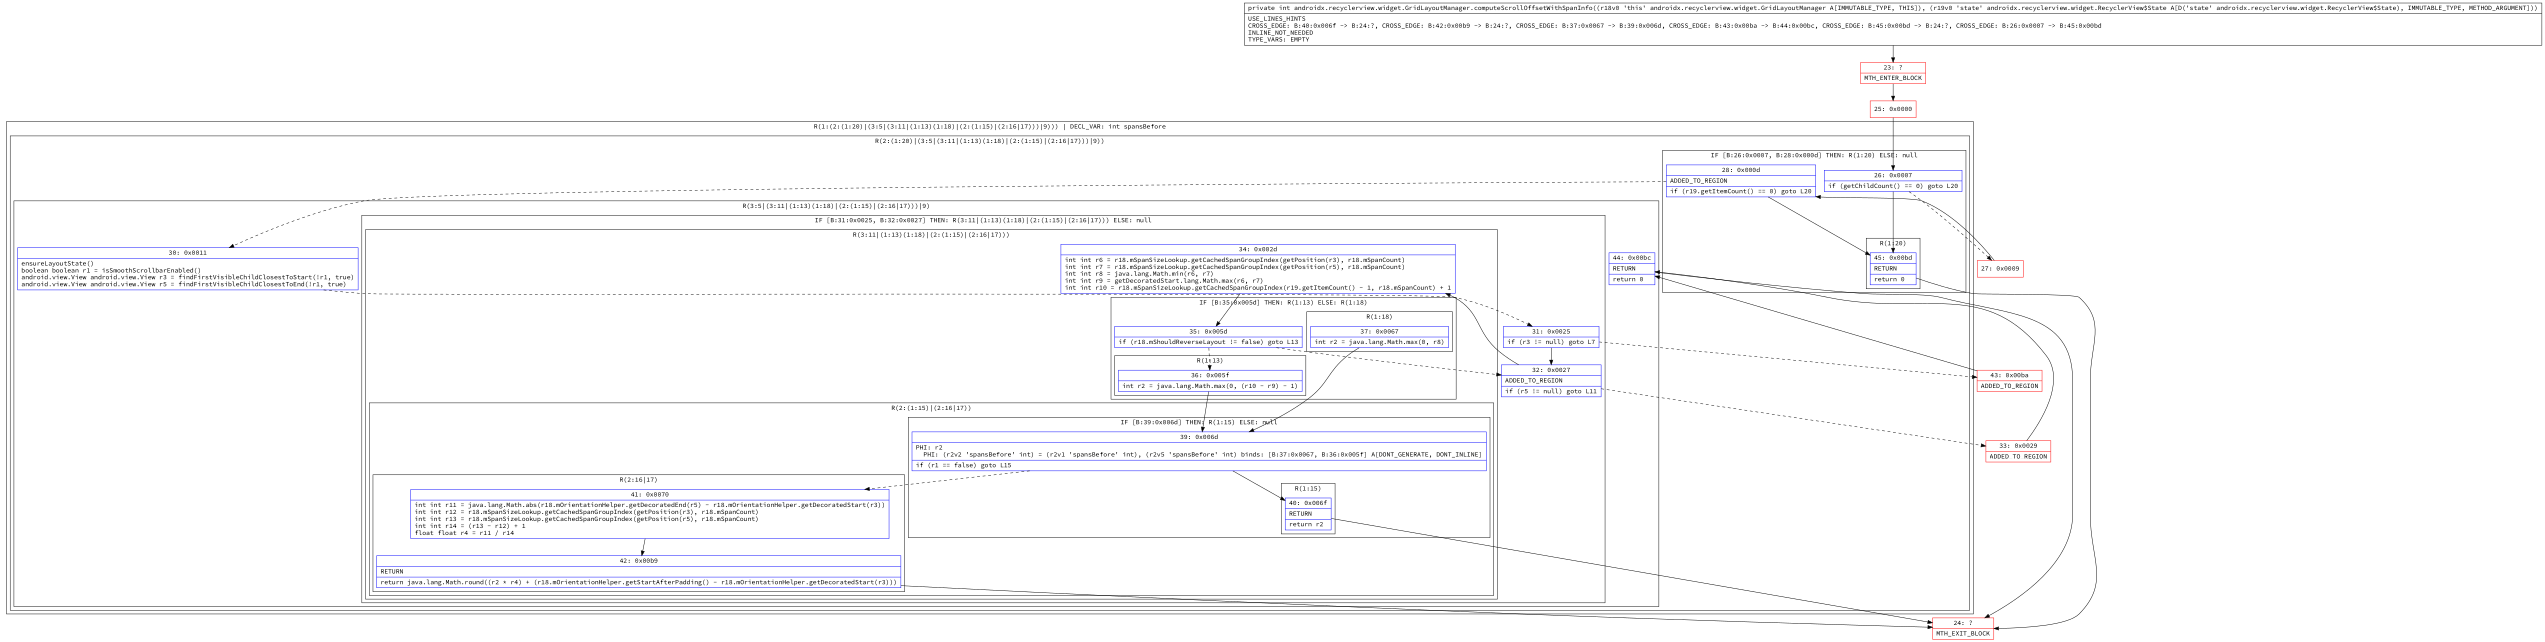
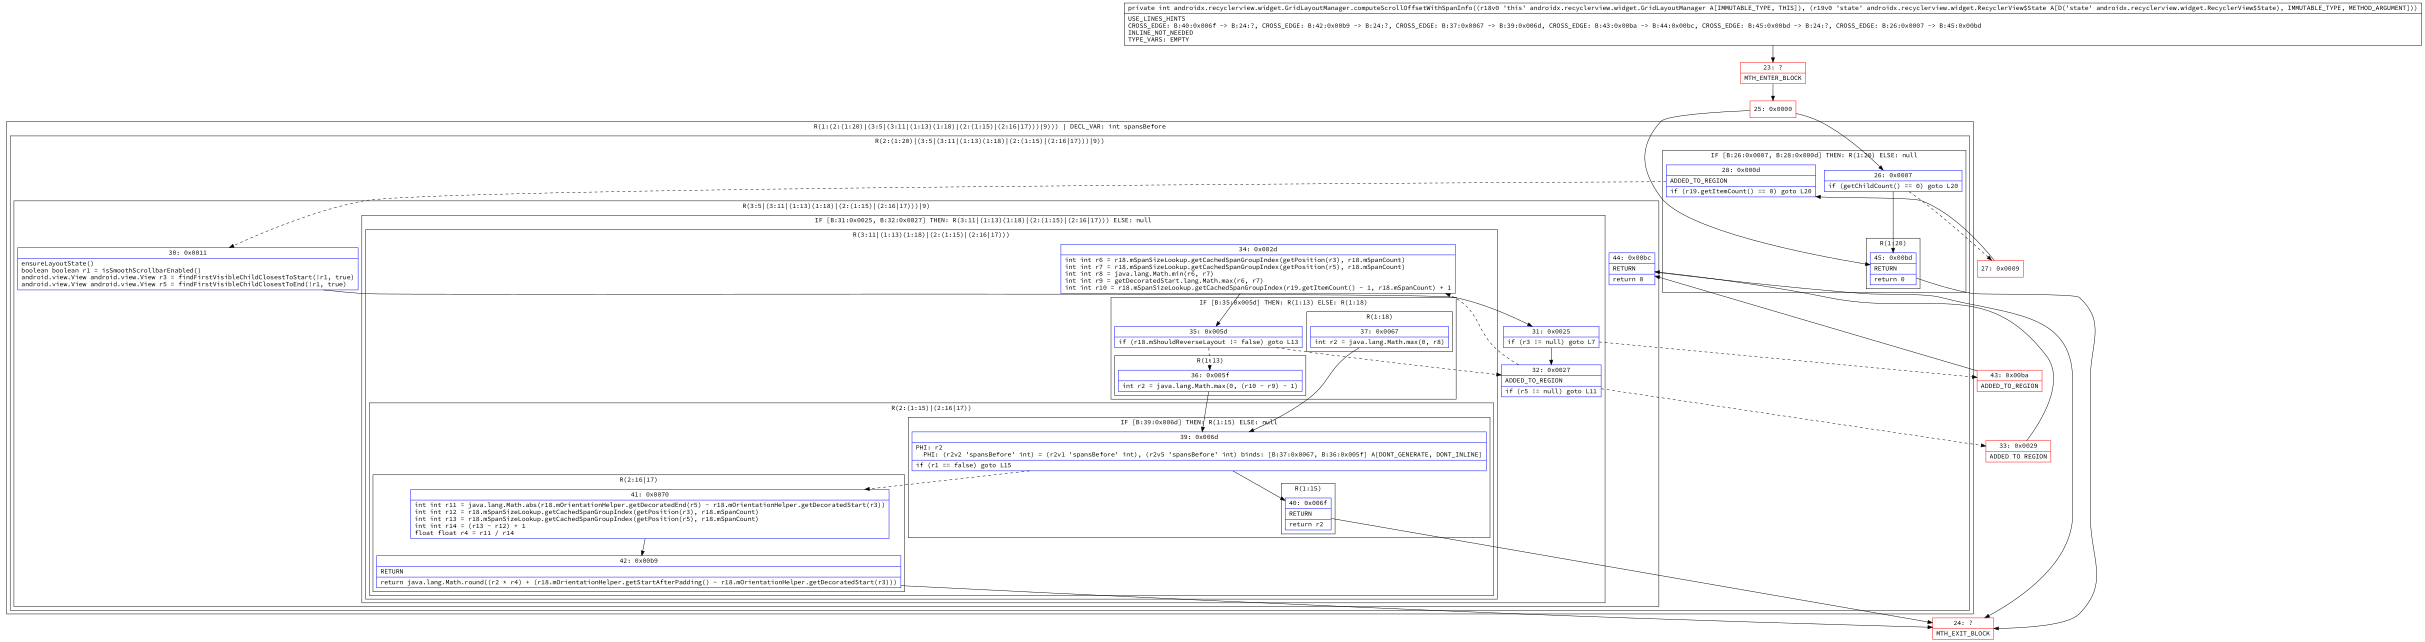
(1817, 225) -> (1678, 211)
(928, 294) -> (928, 294)
(1483, 331) -> (1483, 331)
